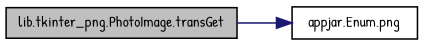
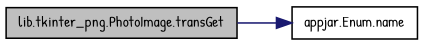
(355, 23) -> (355, 23)
